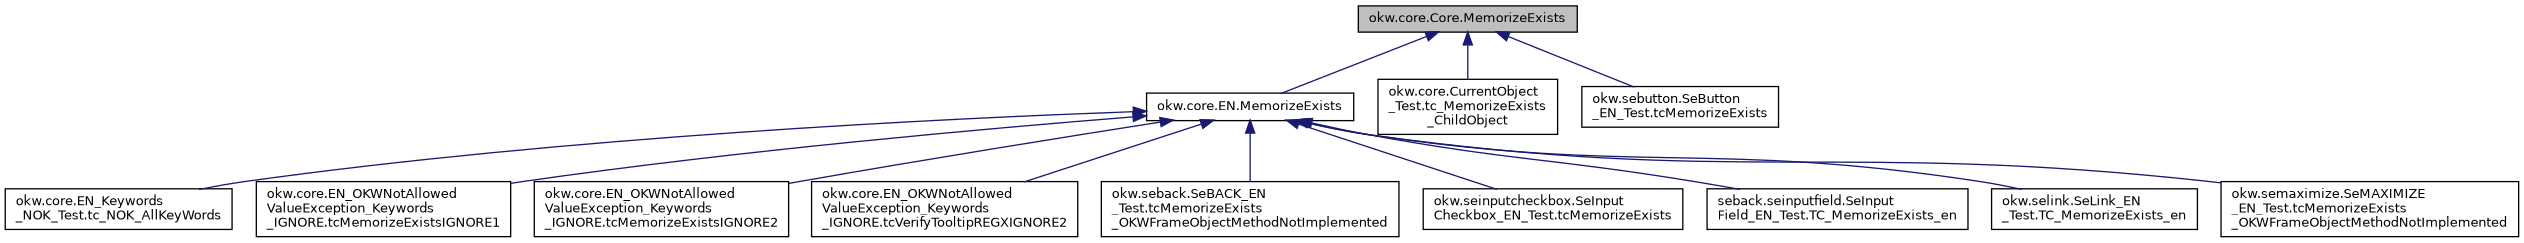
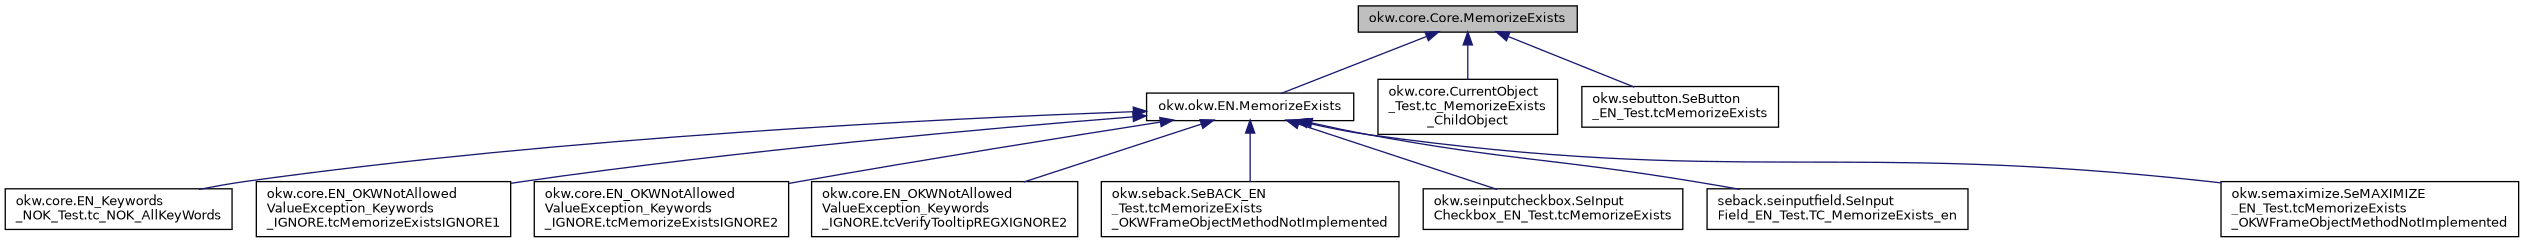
(1250, 107) -> (1250, 107)
(2094, 209) -> none
